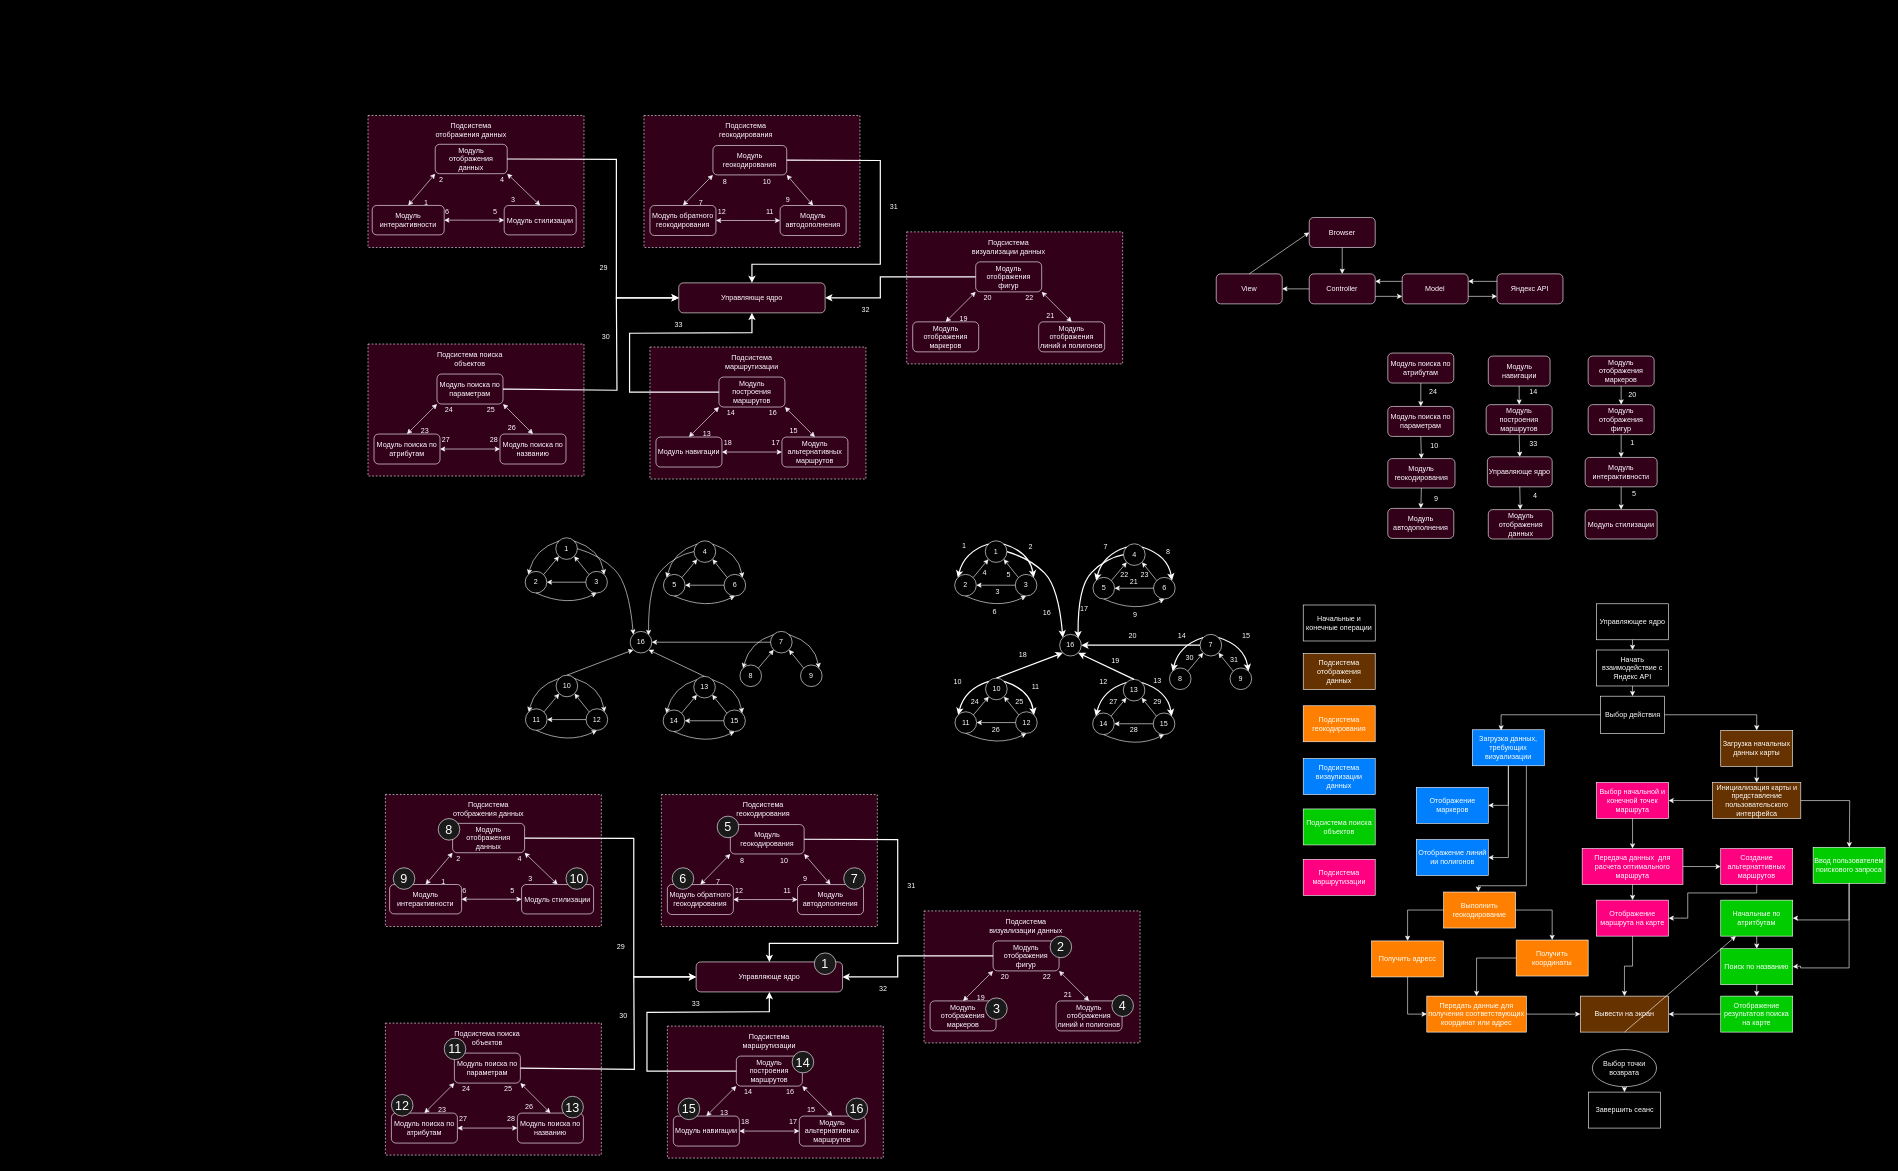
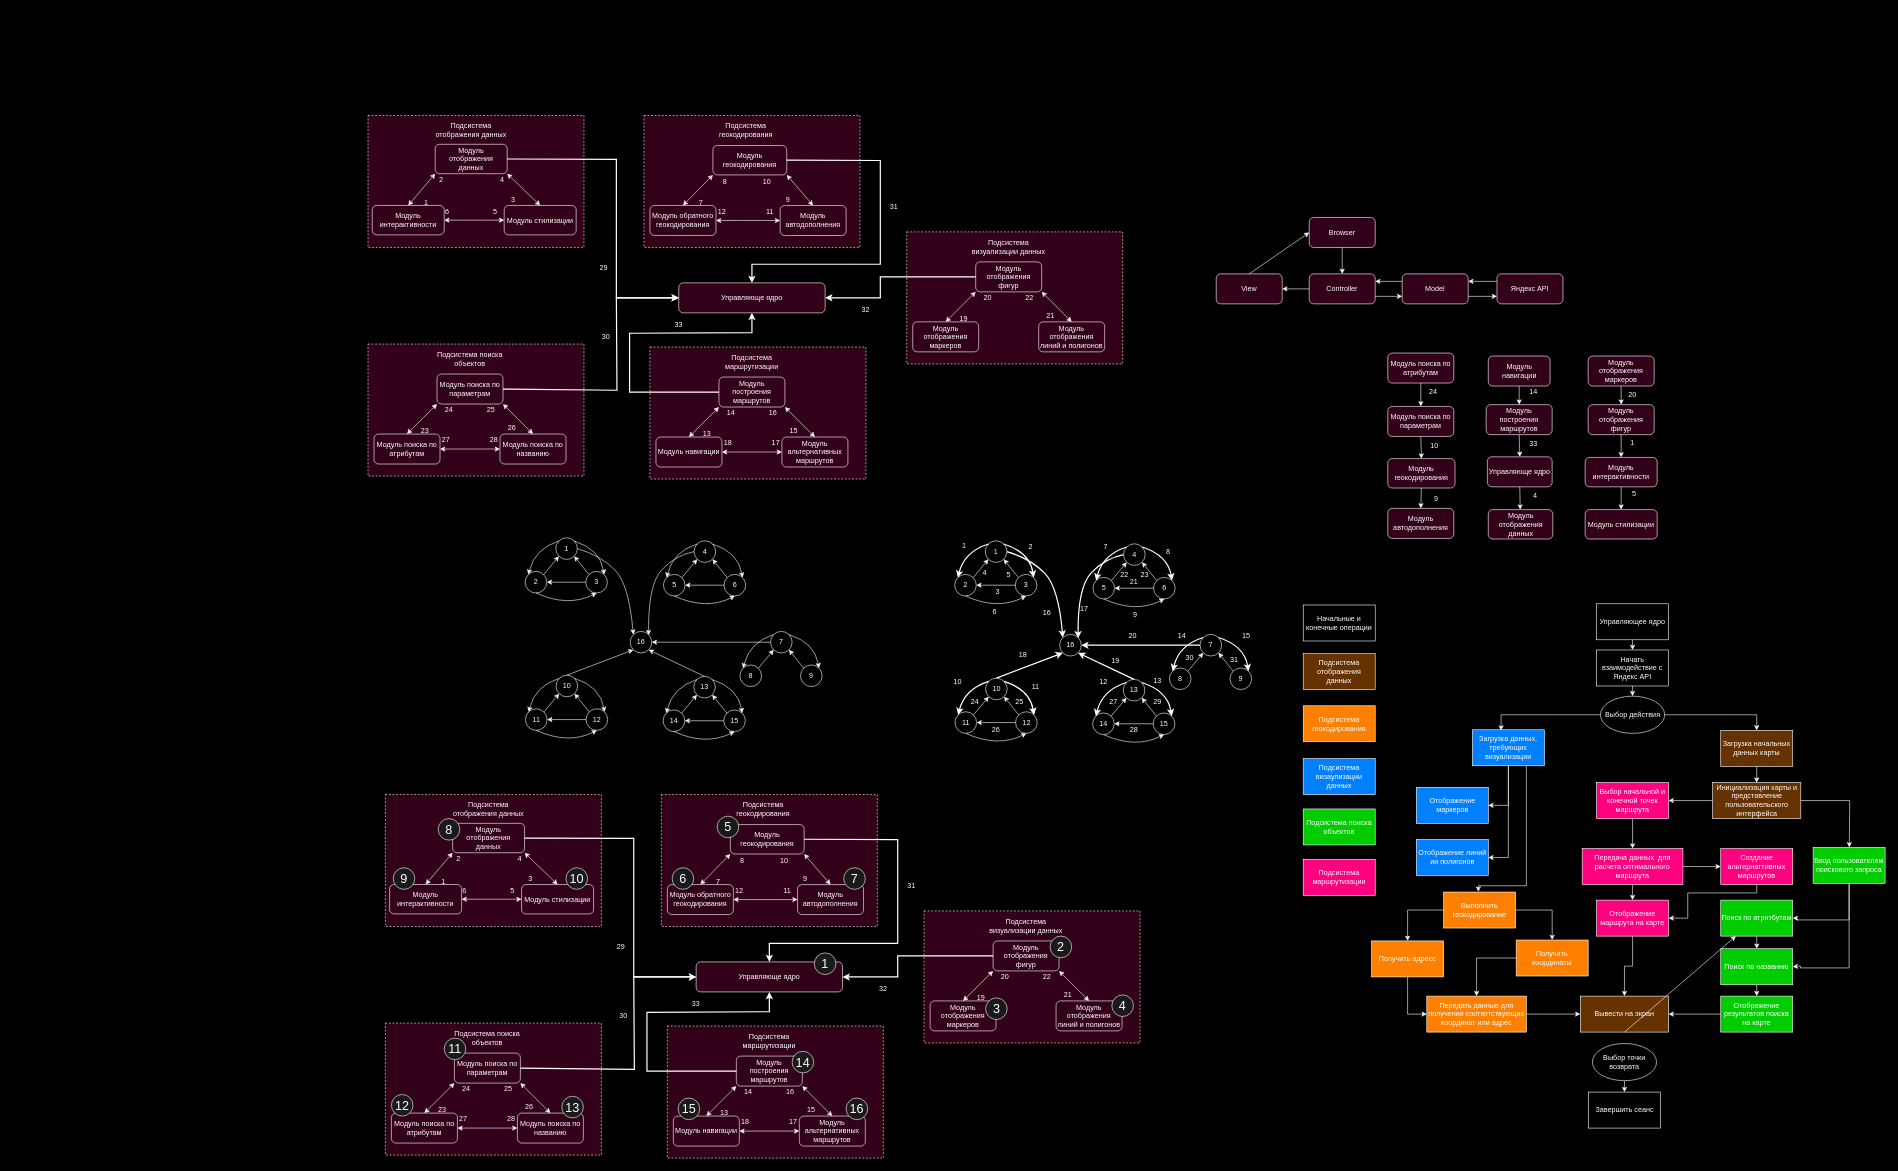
(1633, 715) -> (1633, 715)
(1757, 918) -> (1757, 918)
(1625, 1068) -> (1625, 1062)
